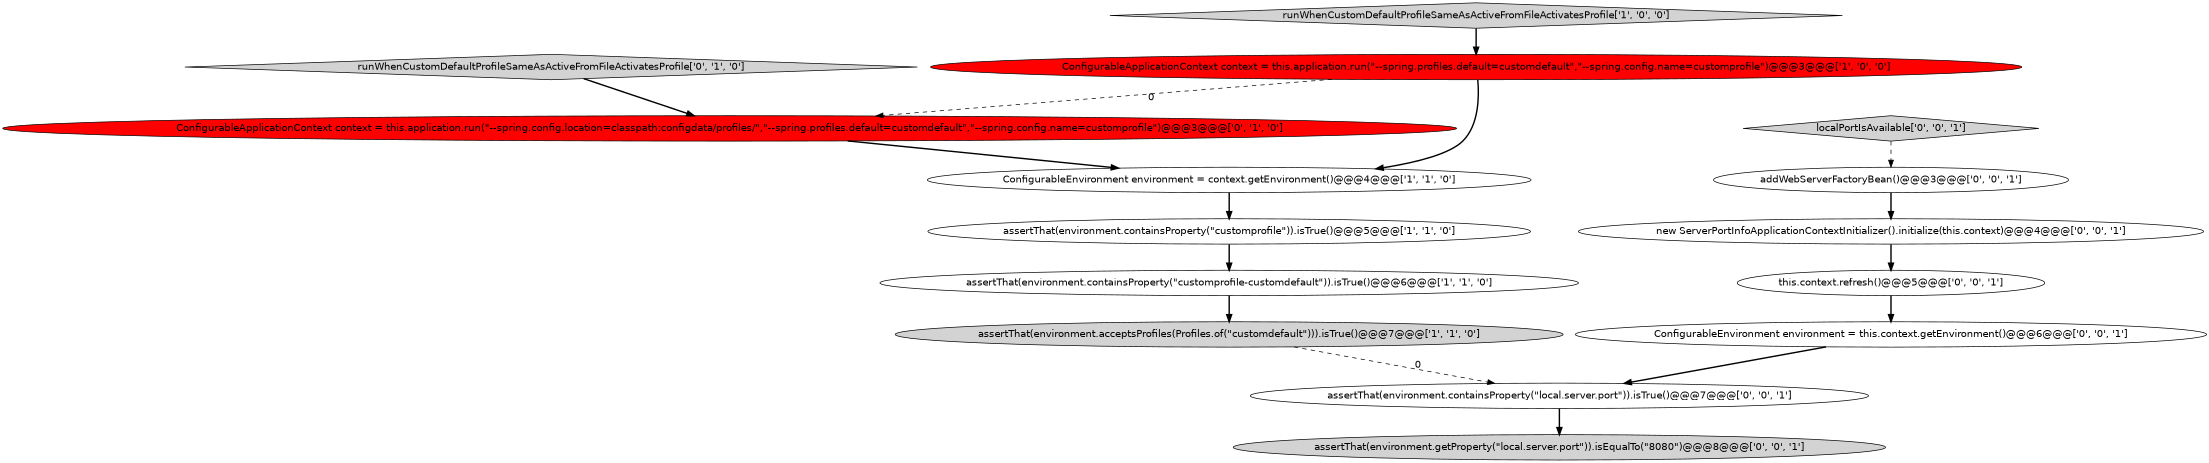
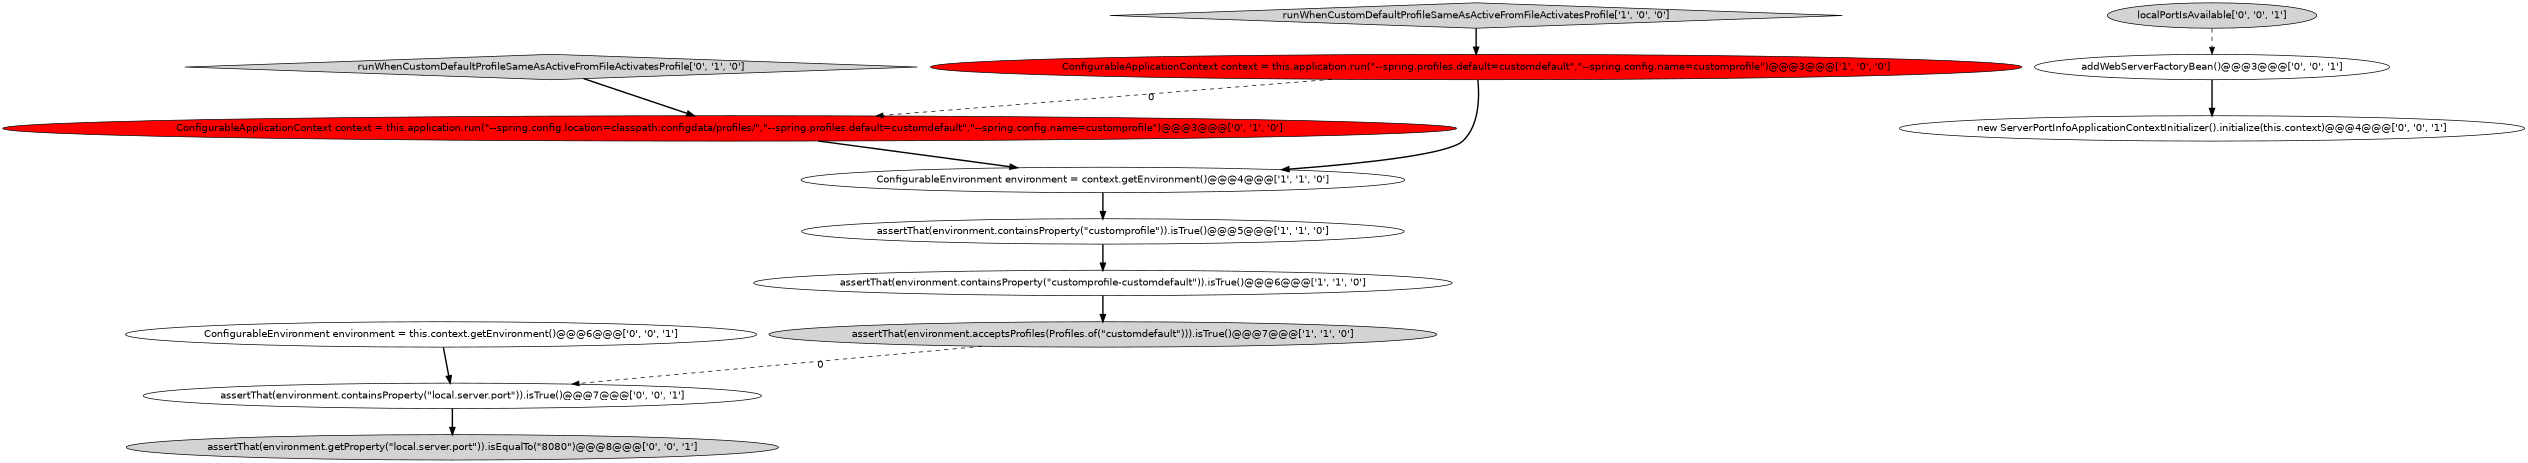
(1891, 128) -> (2212, 16)
(1891, 283) -> none
